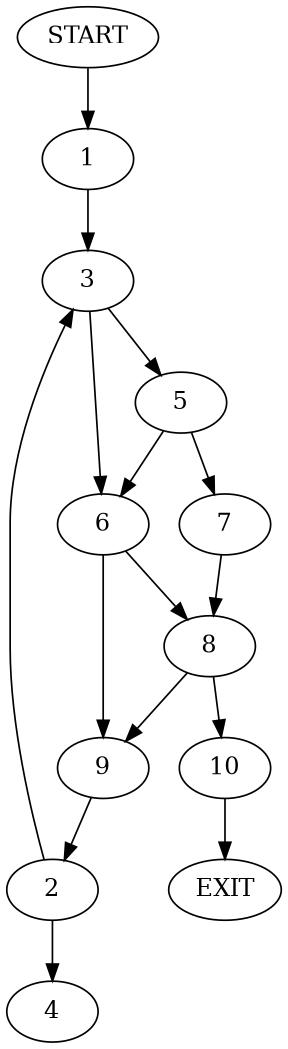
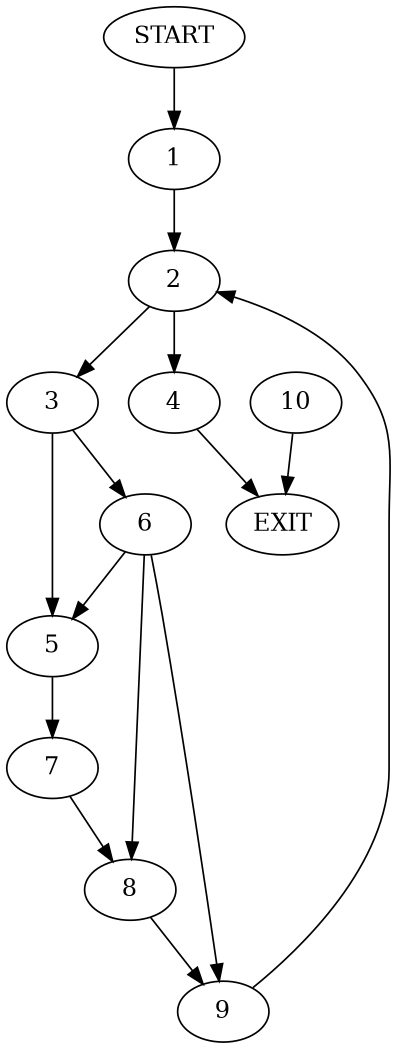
(88, 212) -> (174, 212)
(147, 456) -> (104, 579)
none -> (222, 456)
(216, 698) -> none
